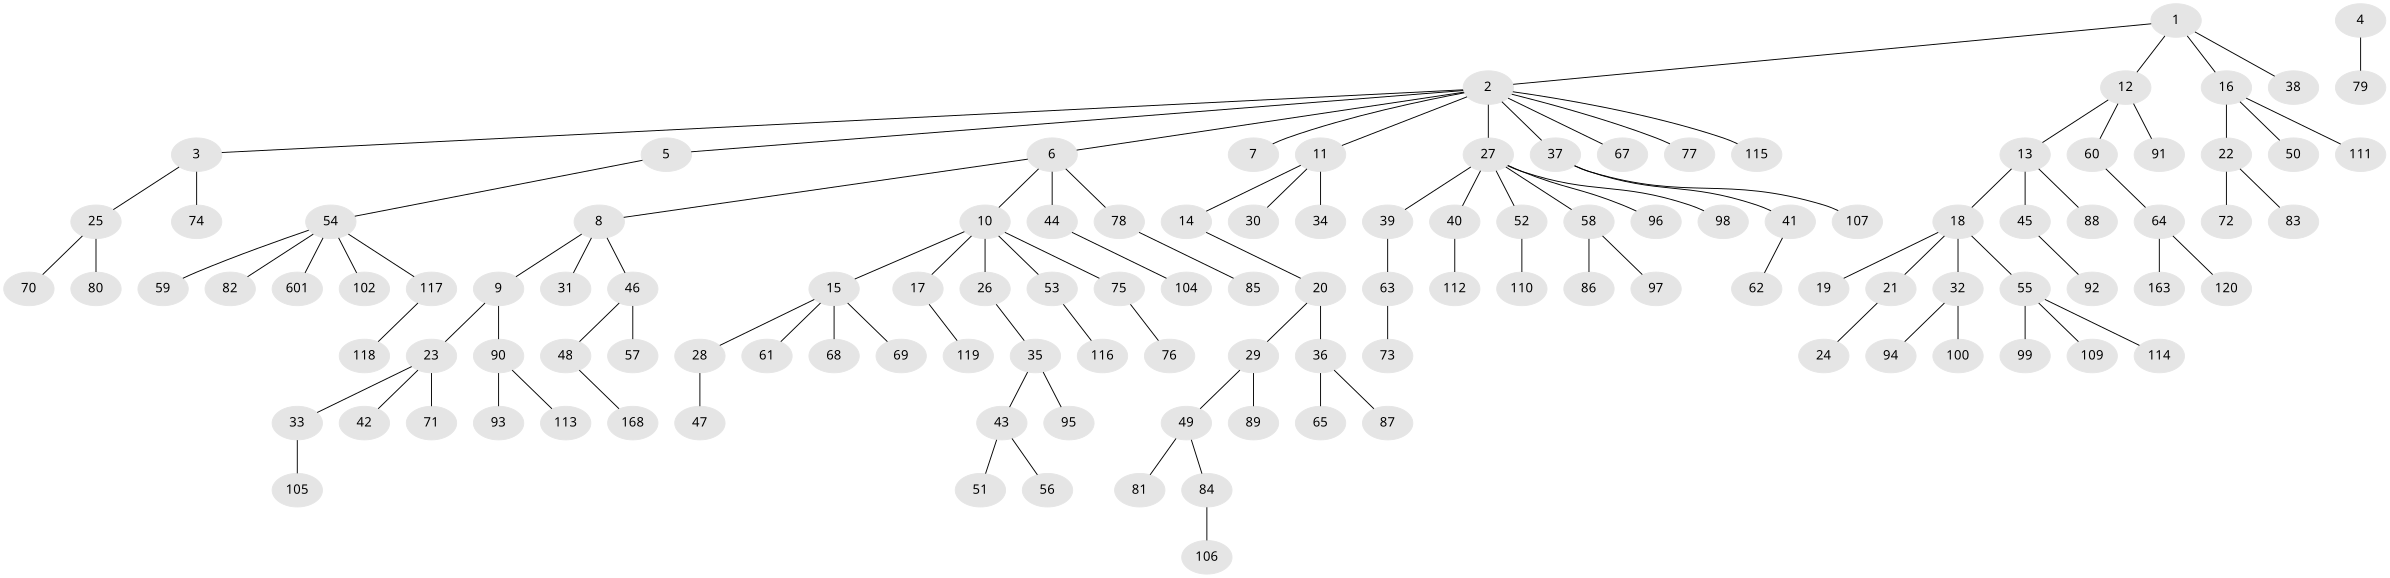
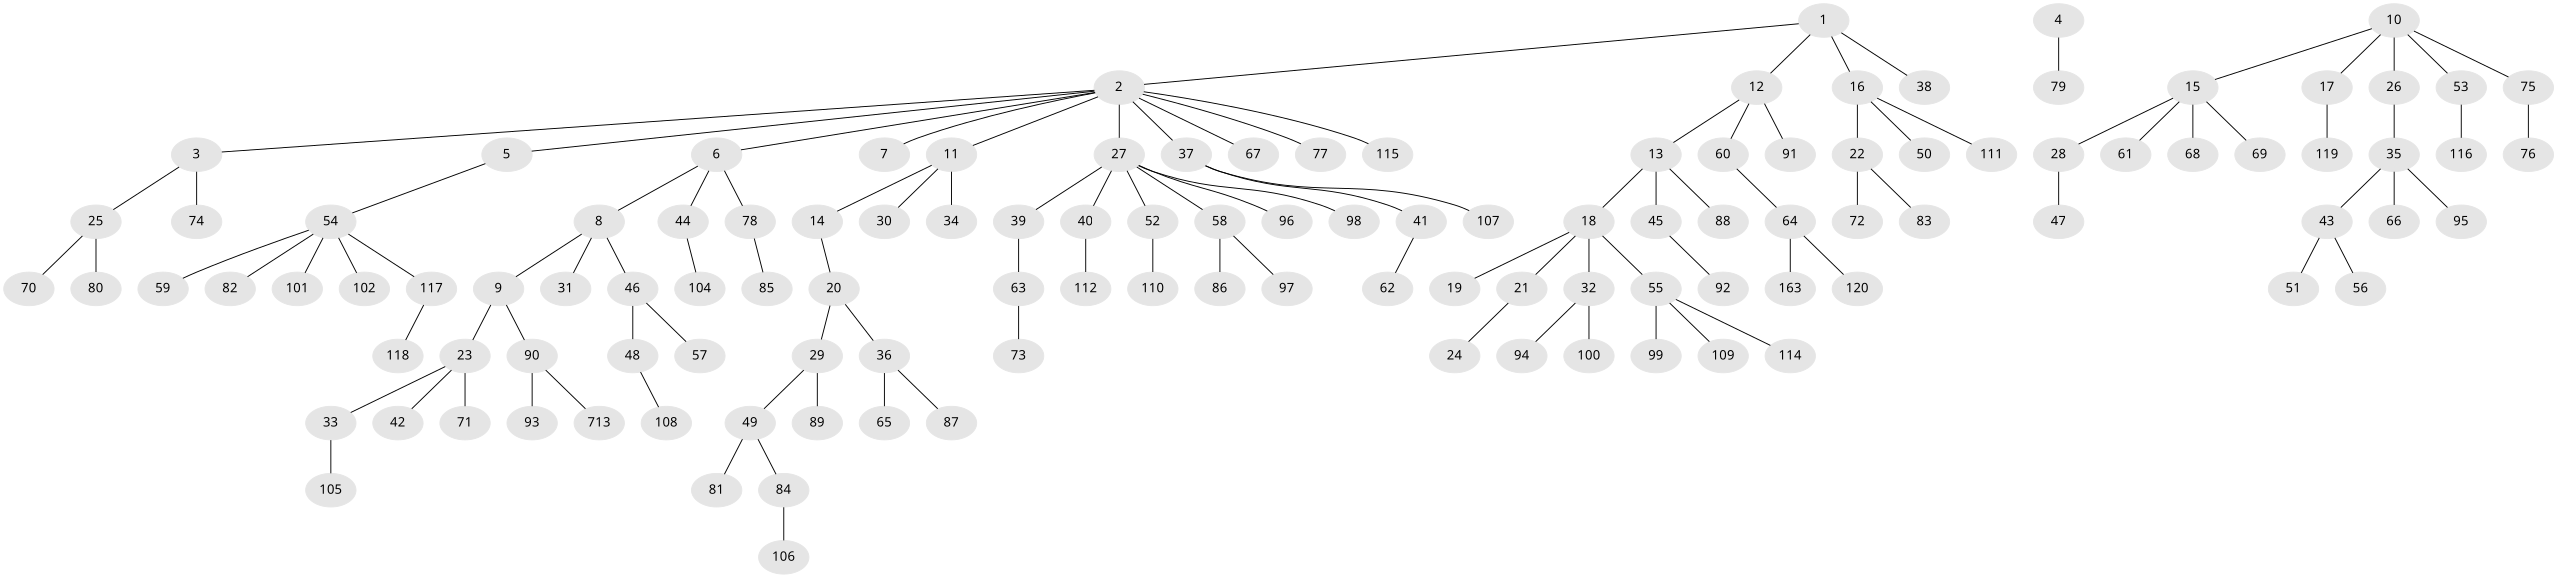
(1019, 188) -> none
none -> (2394, 222)
(297, 289) -> (297, 289)
(566, 423) -> (599, 423)
(633, 423) -> (666, 423)
